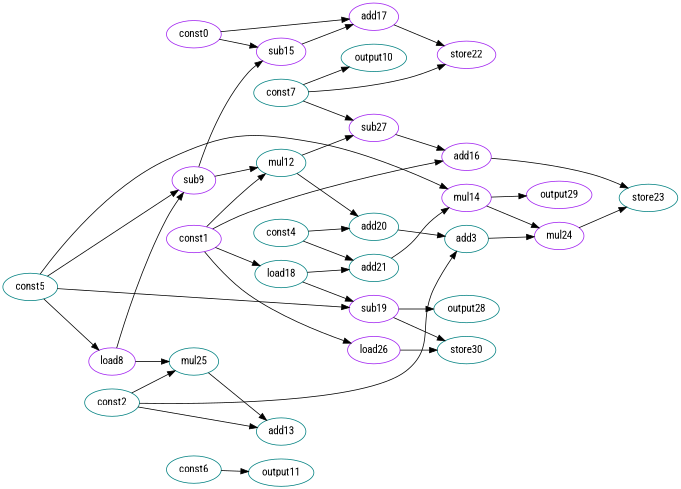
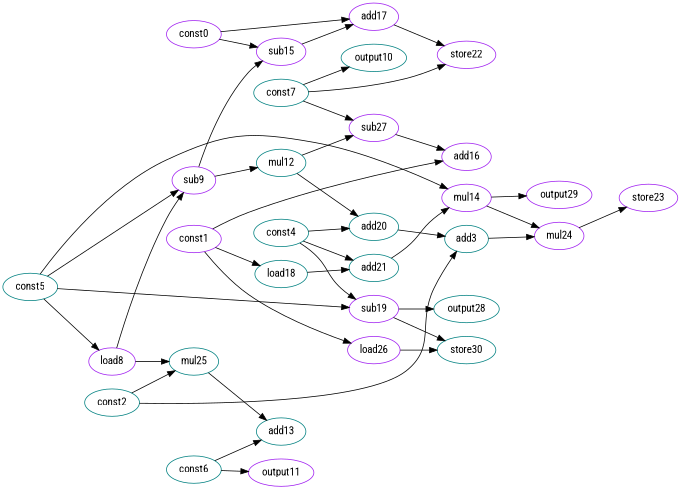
(557, 167) -> none
(648, 198) -> (648, 198)
(232, 202) -> none
(324, 290) -> (325, 266)
(194, 417) -> (234, 452)
(281, 473) -> (281, 473)
